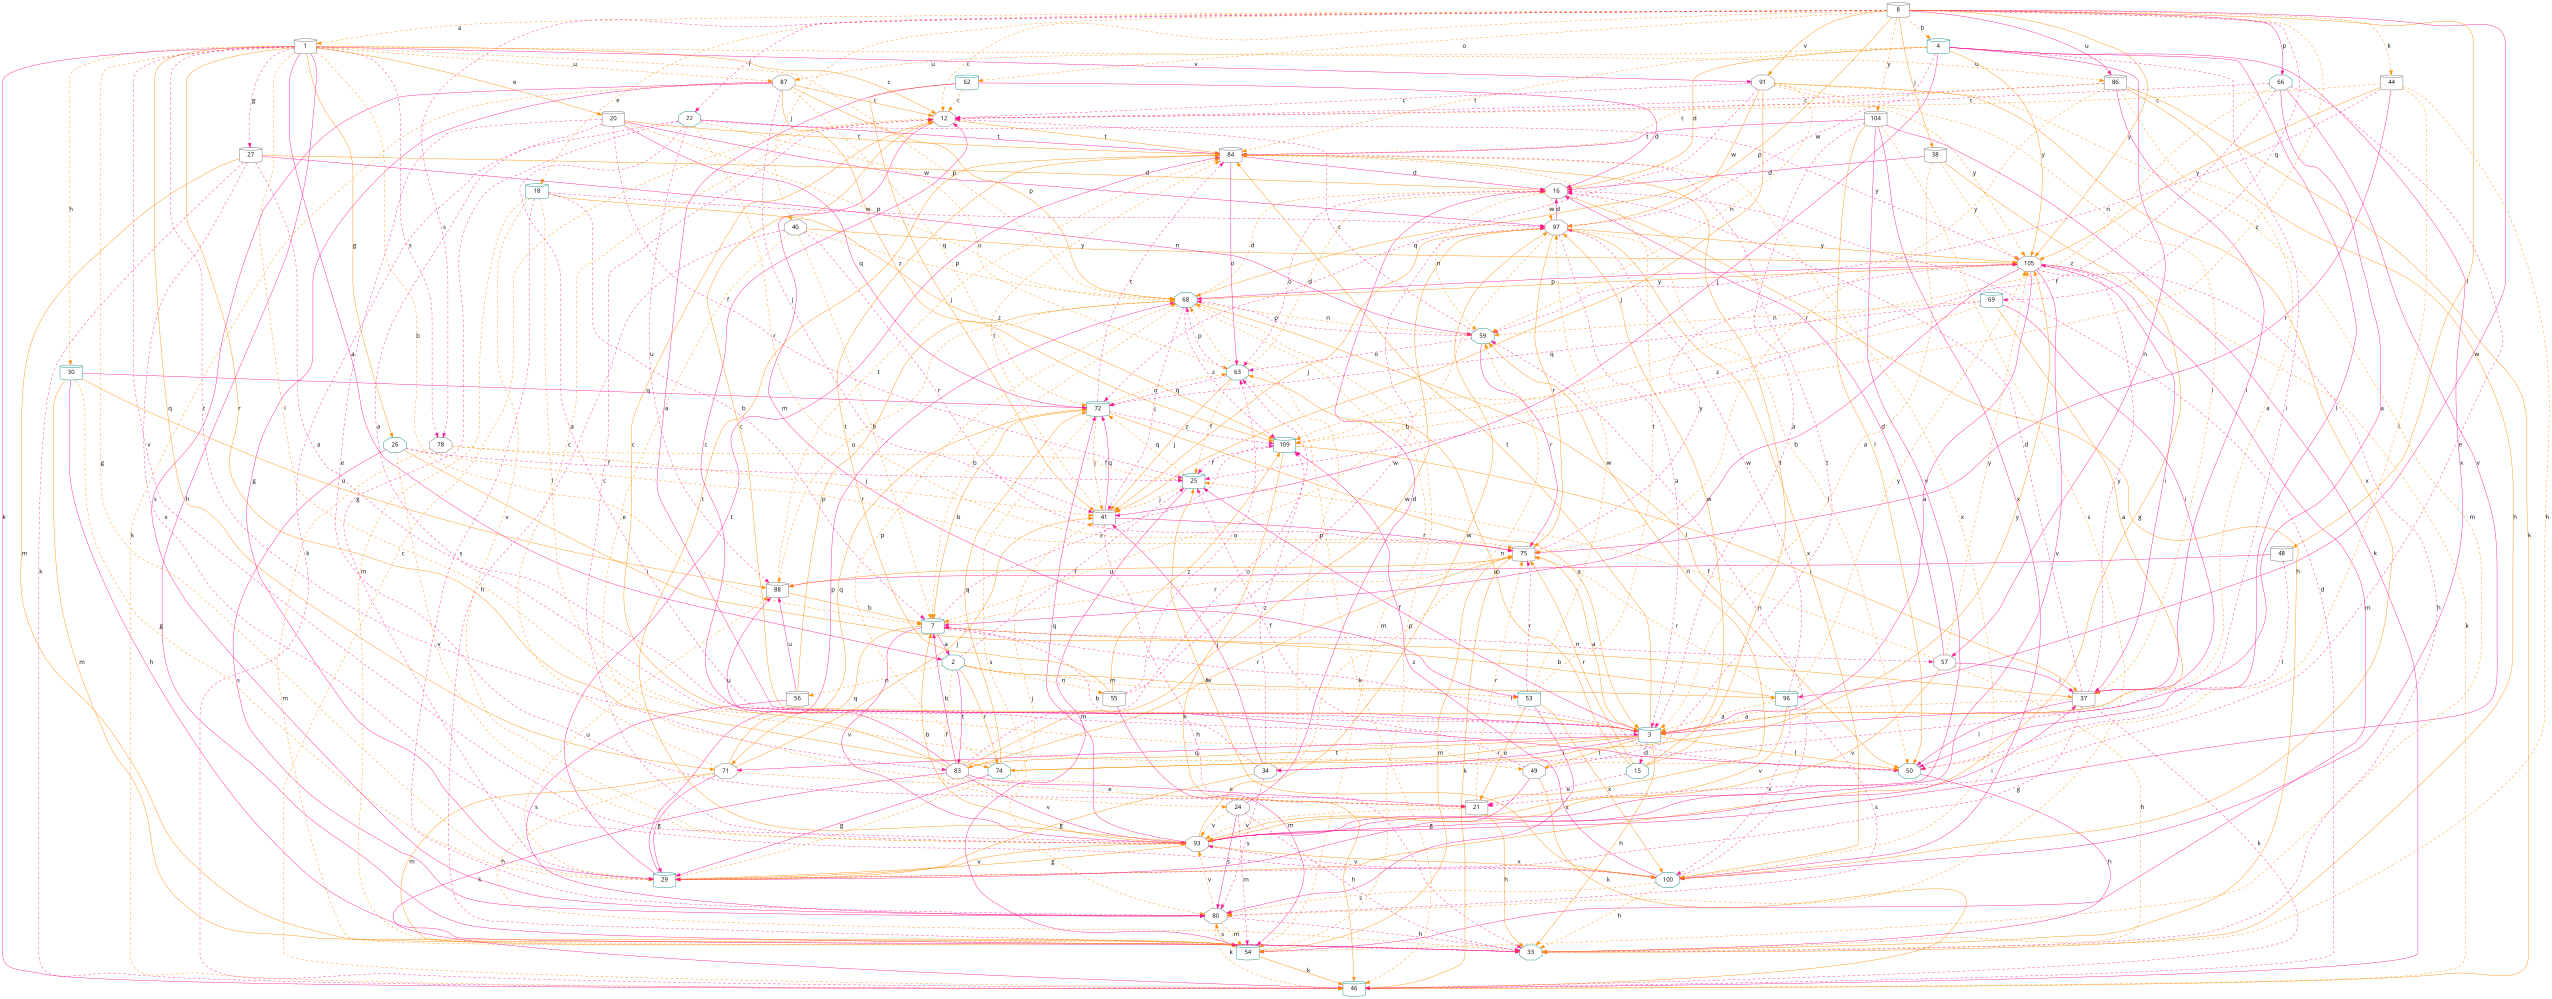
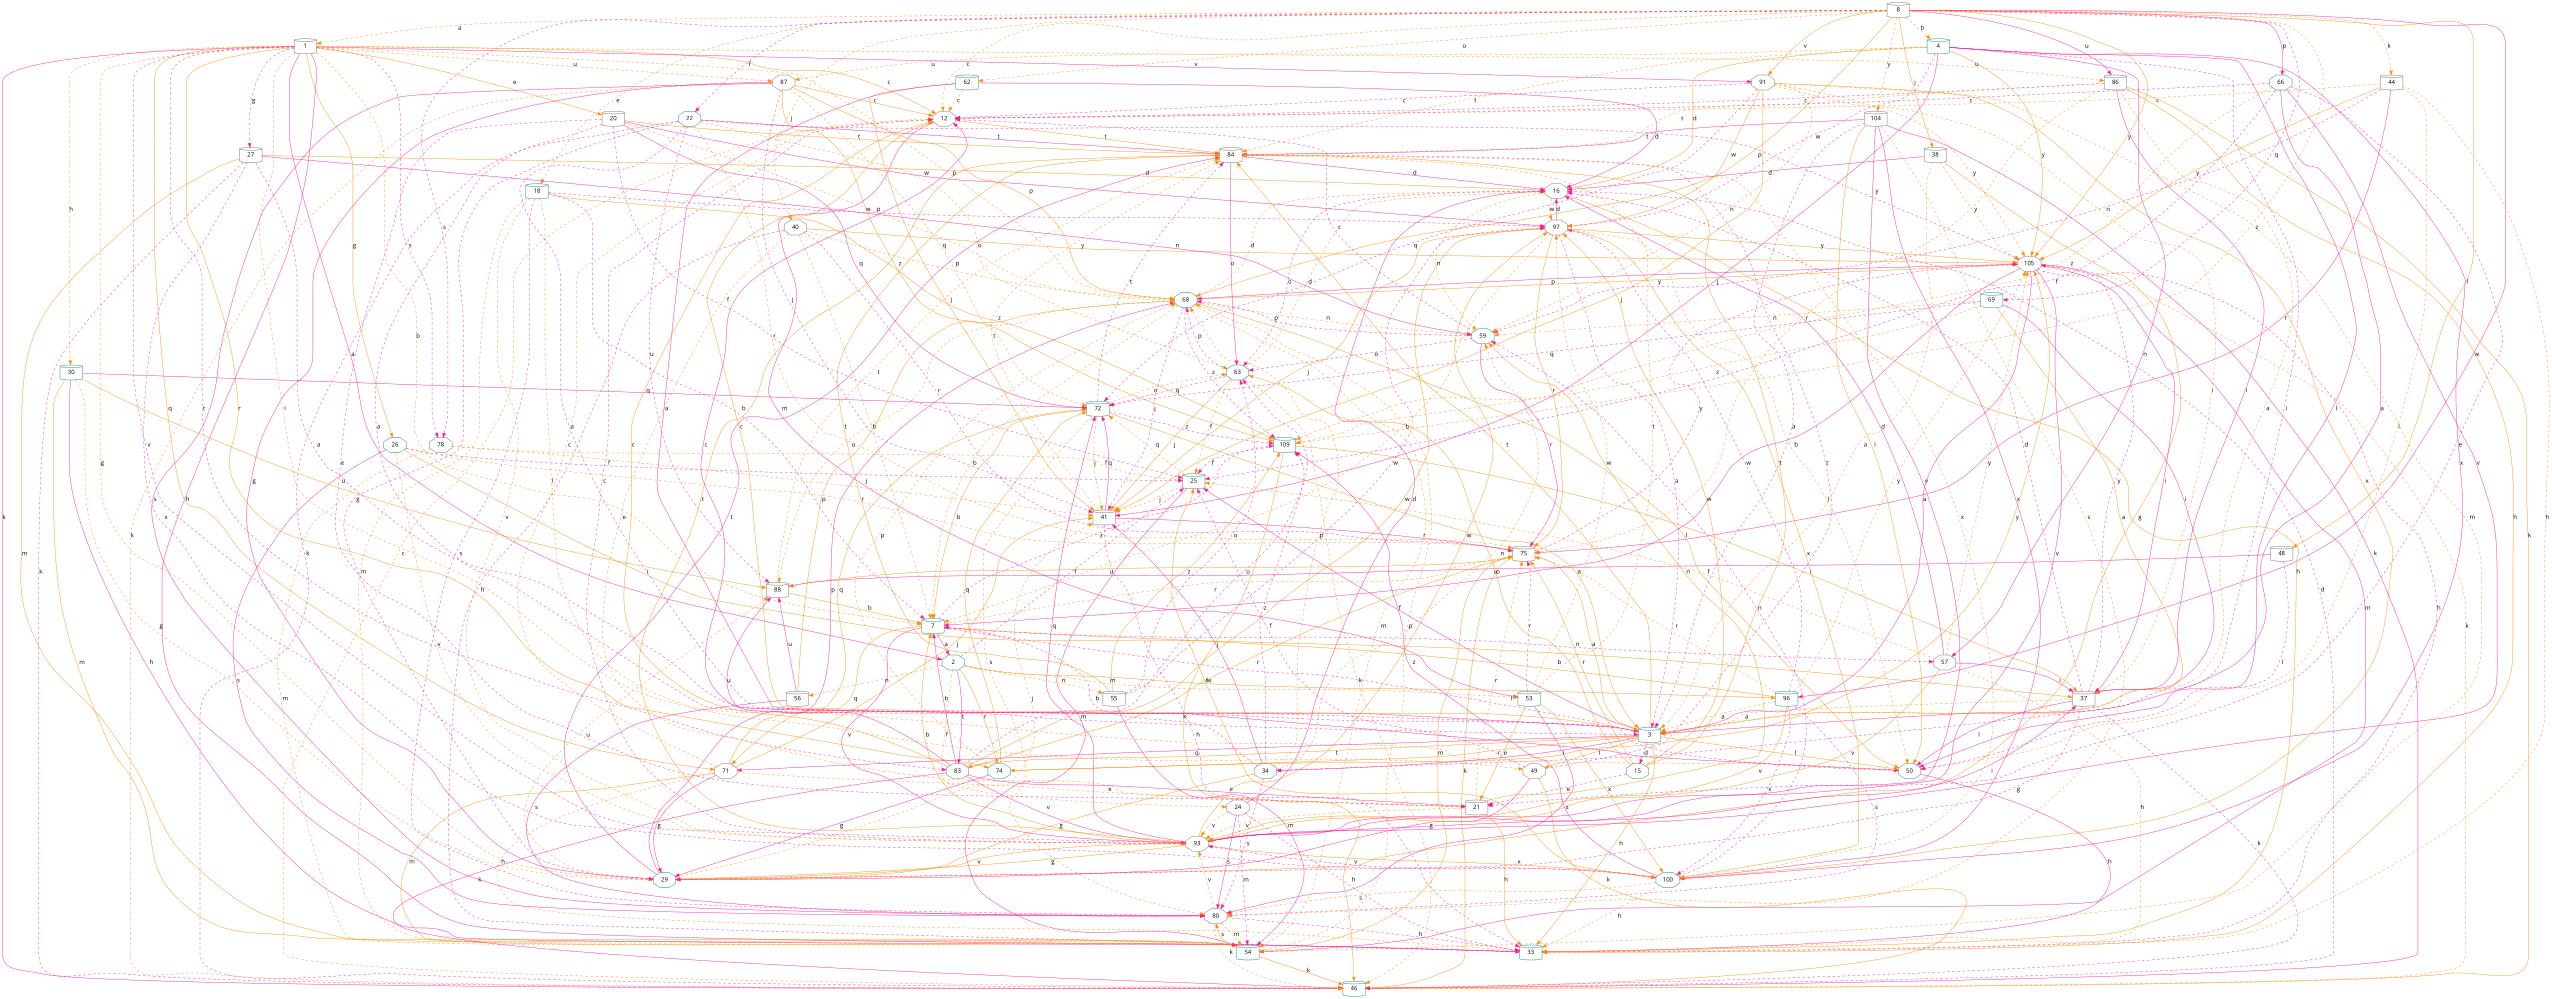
(665, 880) -> (665, 880)
(1531, 952) -> (1531, 952)
